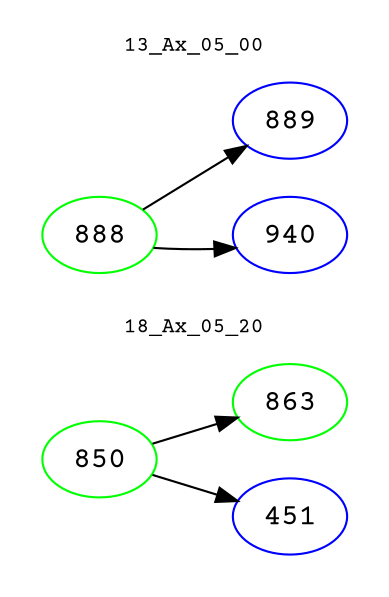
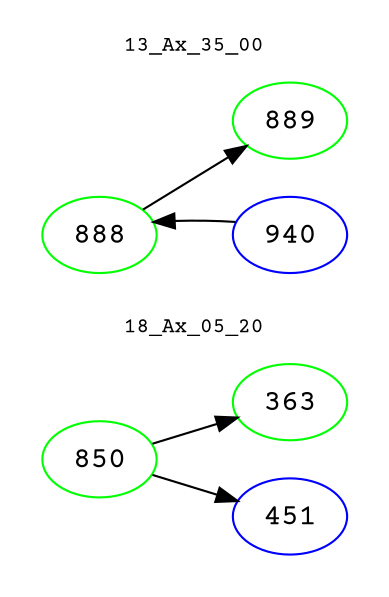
(195, 46) -> (195, 46)
(290, 121) -> (290, 121)
(184, 249) -> (205, 221)
(290, 402) -> (290, 402)
